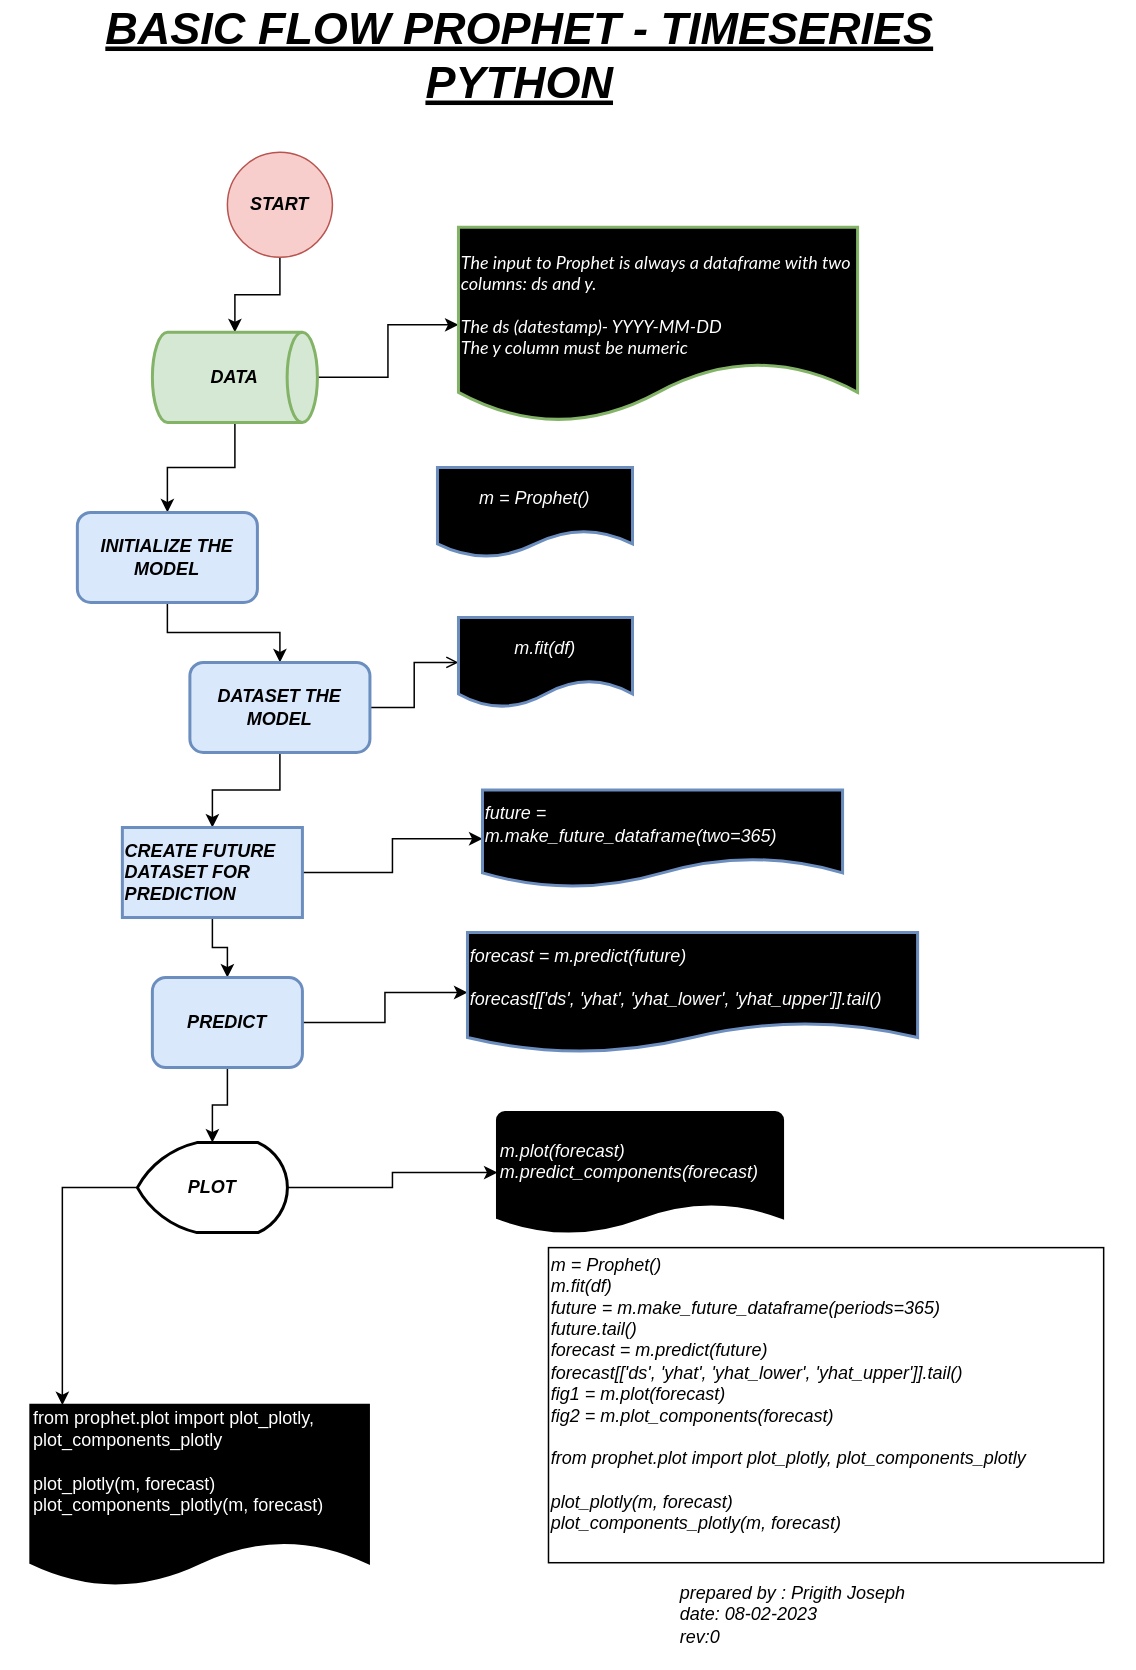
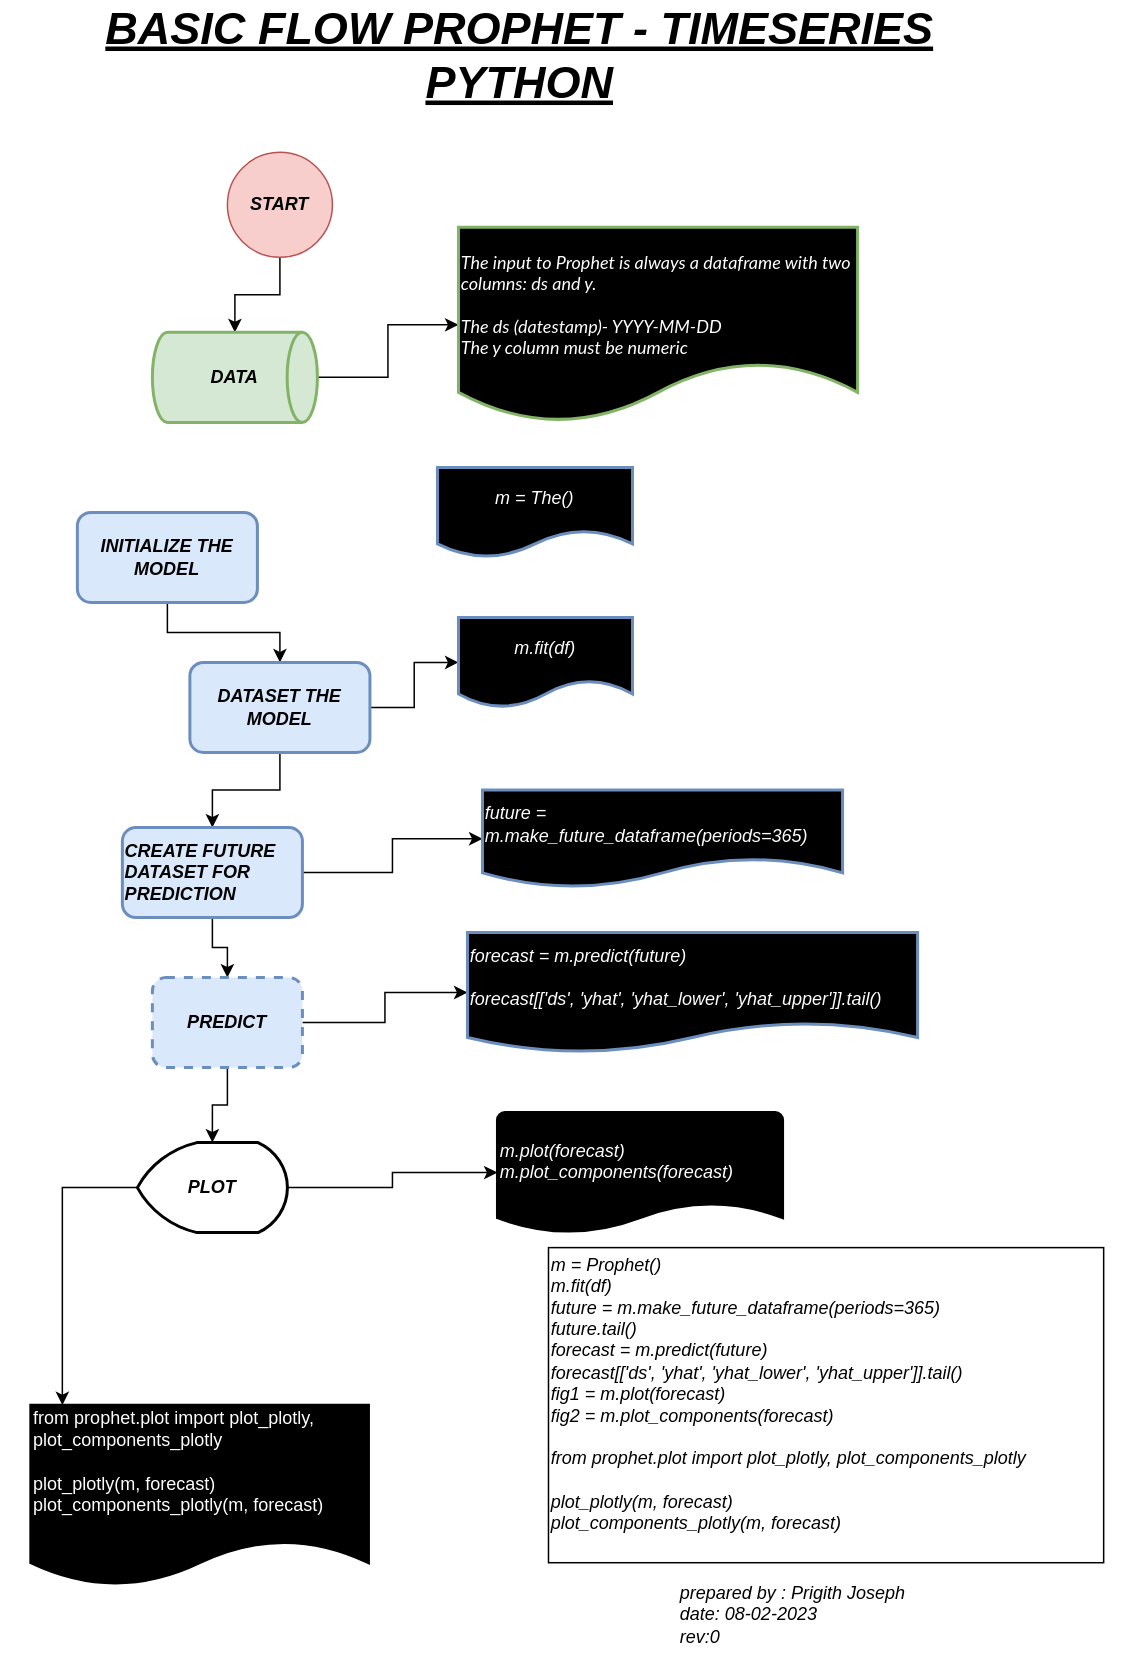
(207, 467) -> none
(535, 499) -> (535, 499)
(449, 662) -> (447, 662)
(664, 824) -> (664, 824)
(212, 872) -> (212, 872)
(227, 1022) -> (227, 1022)
(641, 1172) -> (632, 1172)
